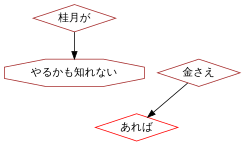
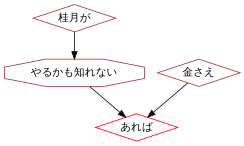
none -> (105, 100)
